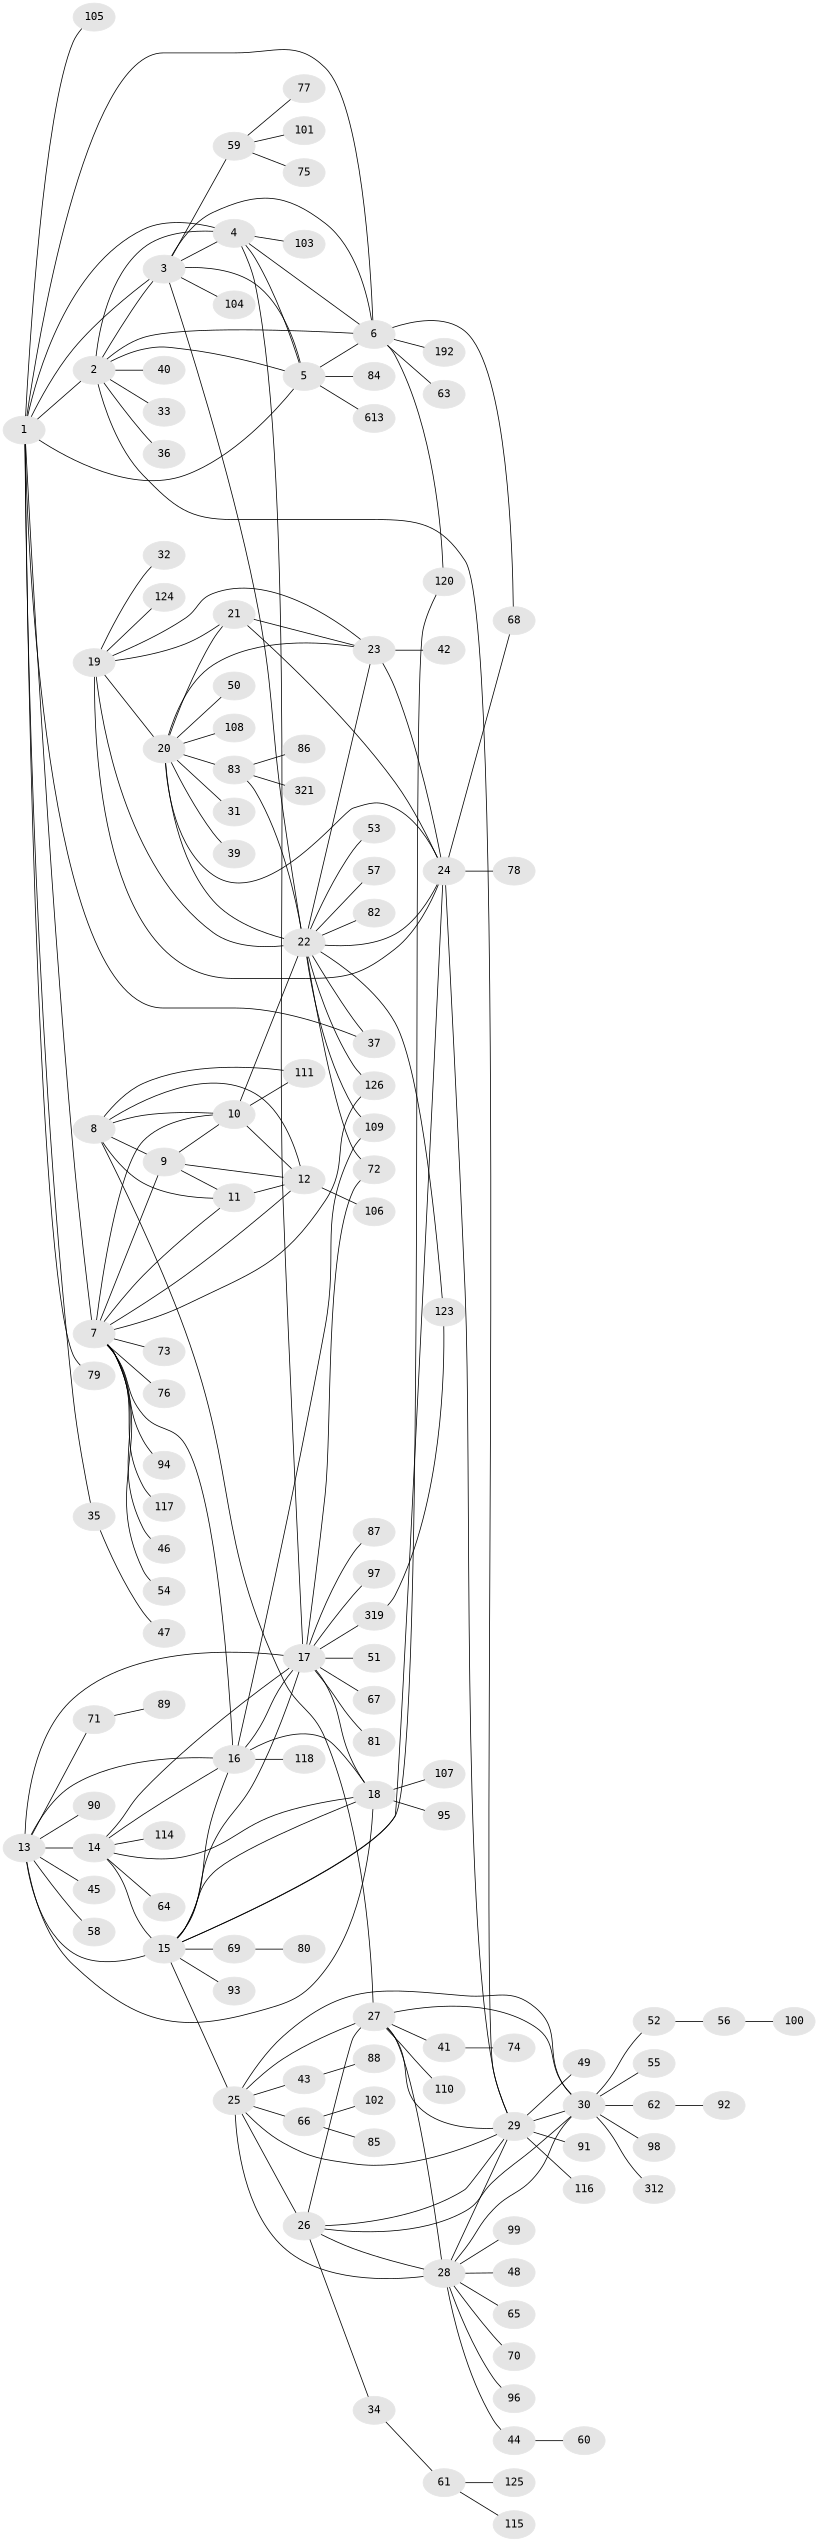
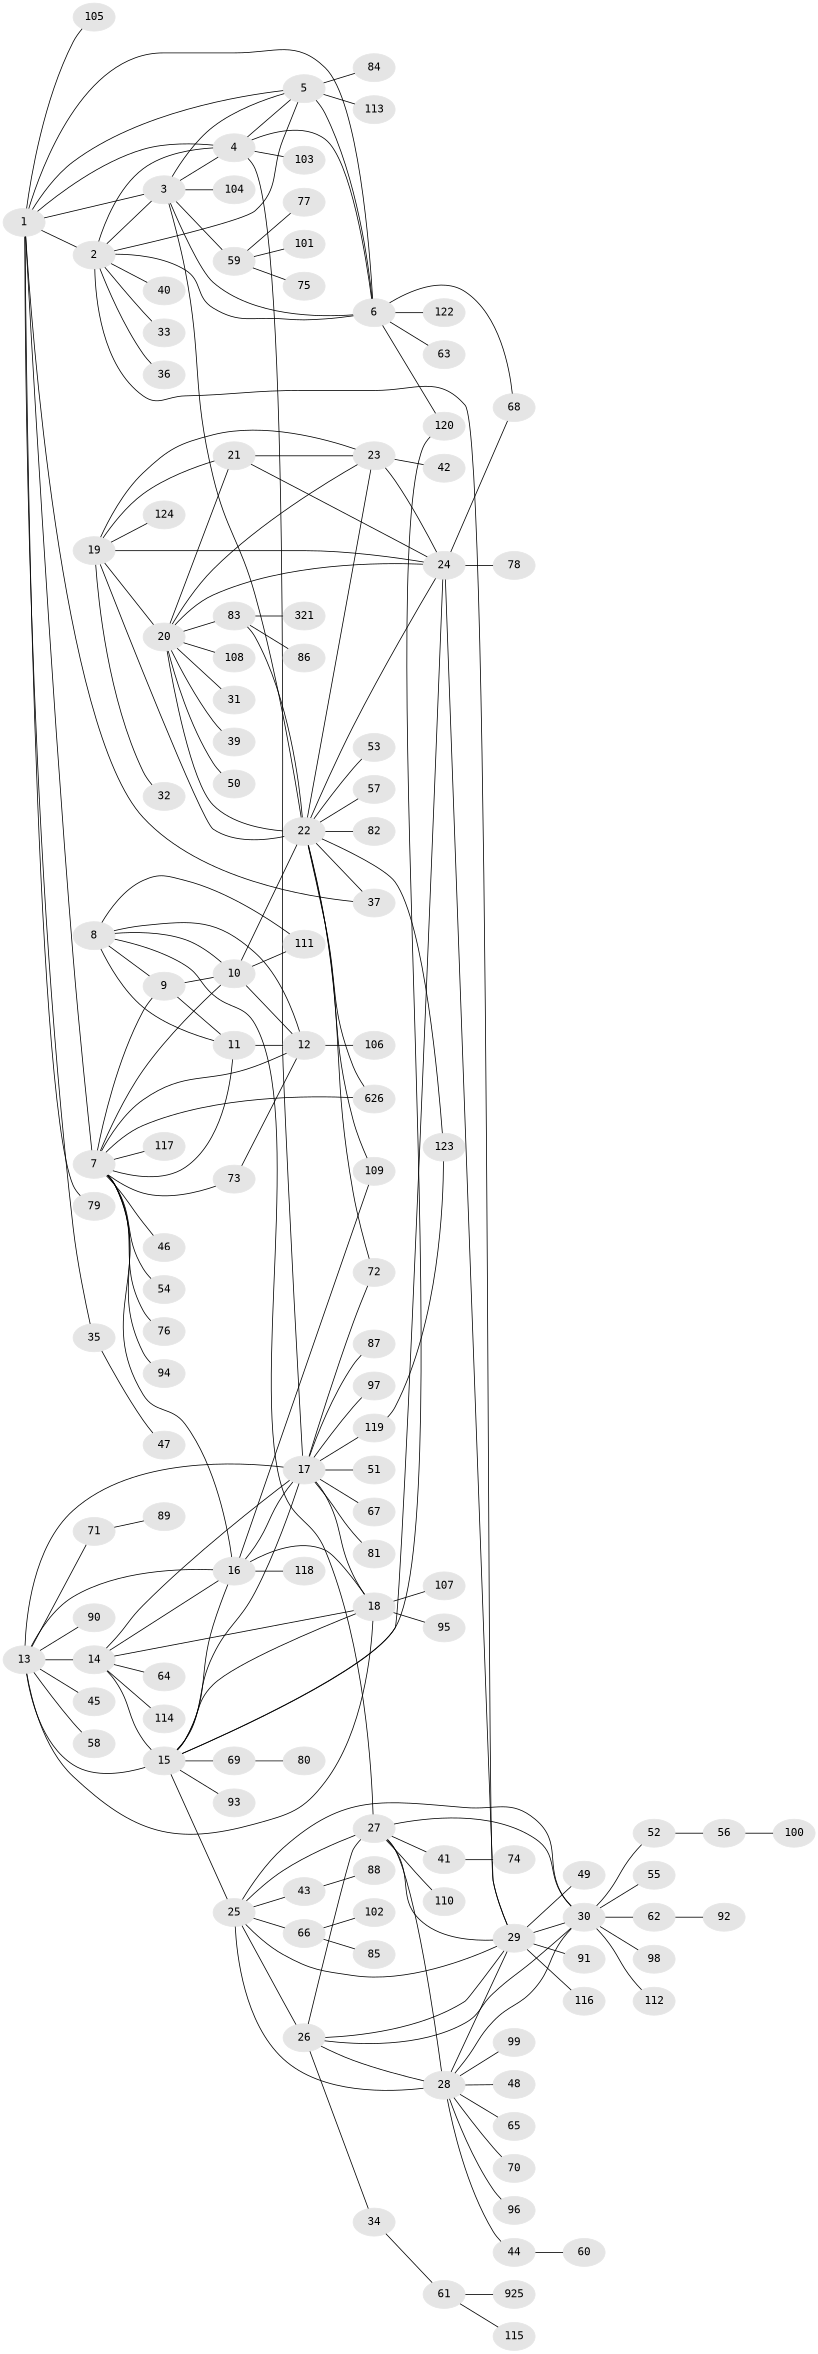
(444, 352) -> (444, 313)
(374, 418) -> (374, 110)
(374, 1086) -> (374, 1099)
(234, 1171) -> (269, 1112)
(374, 1616) -> (374, 1428)
(654, 2189) -> (654, 2001)
(514, 2483) -> (514, 2294)
